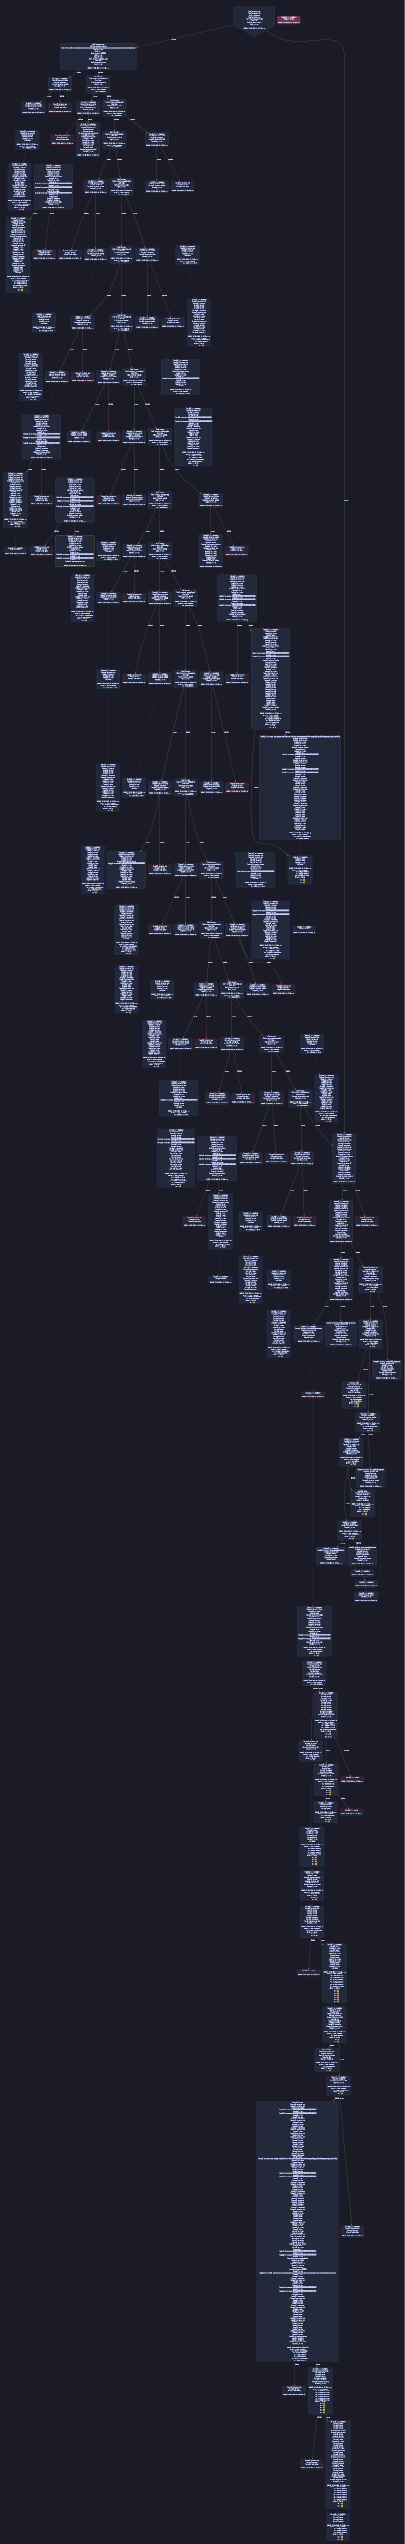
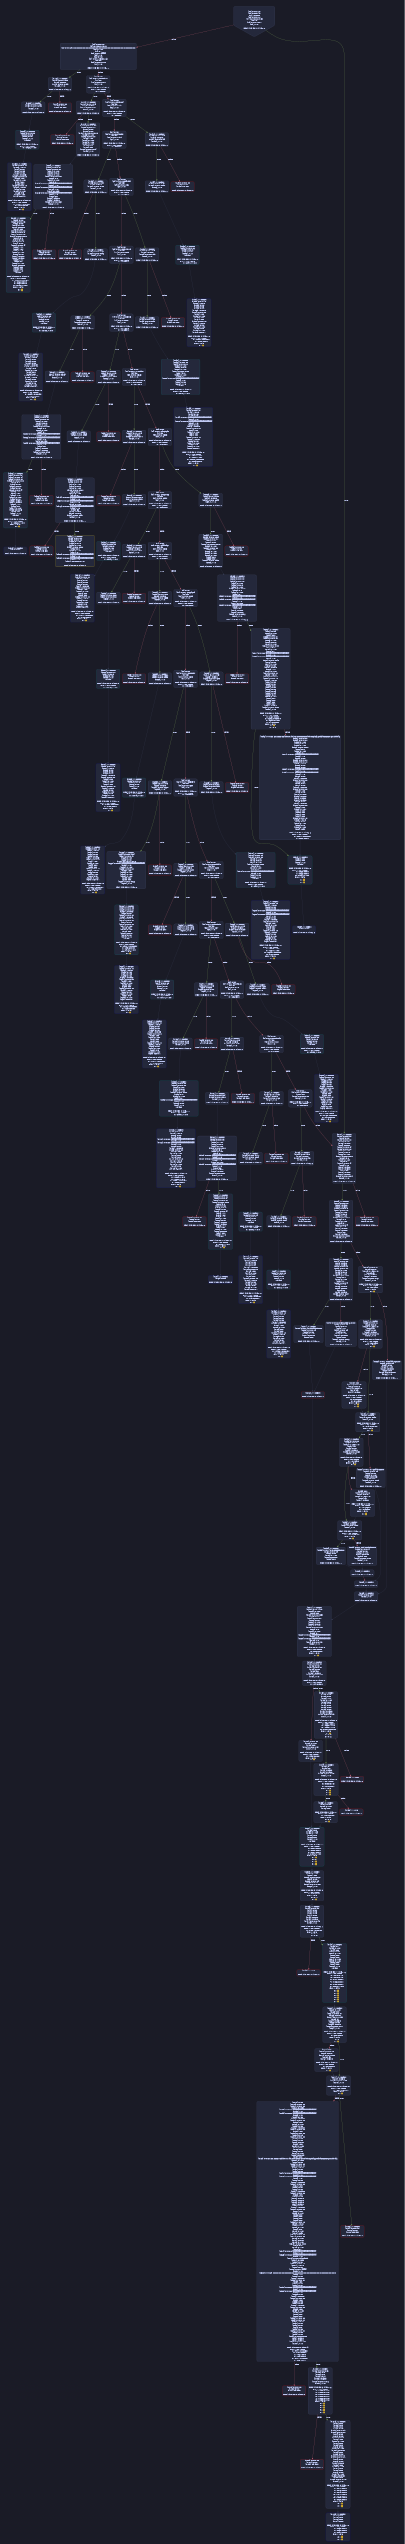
(289, 20) -> none
(221, 1280) -> (221, 1280)
